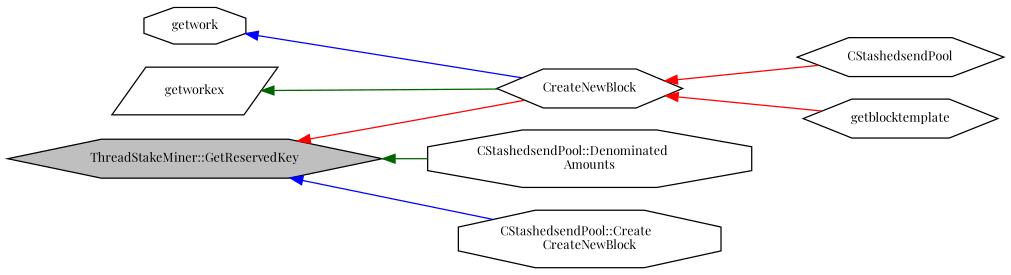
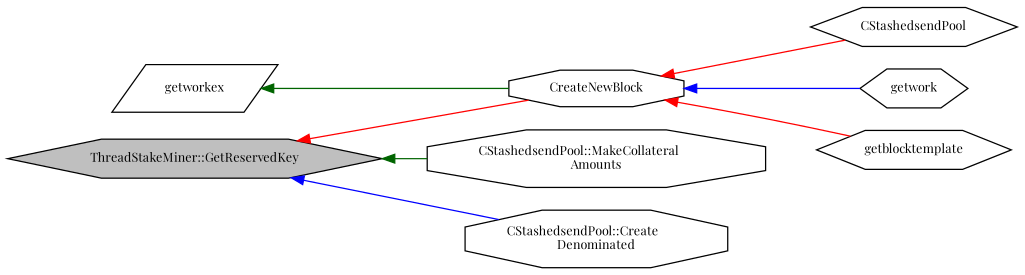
(195, 26) -> (914, 88)
(390, 57) -> (778, 88)
(590, 88) -> (596, 88)
(590, 159) -> (596, 159)
(590, 239) -> (596, 239)
